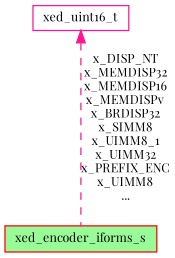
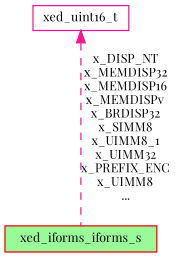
(81, 239) -> (81, 239)
